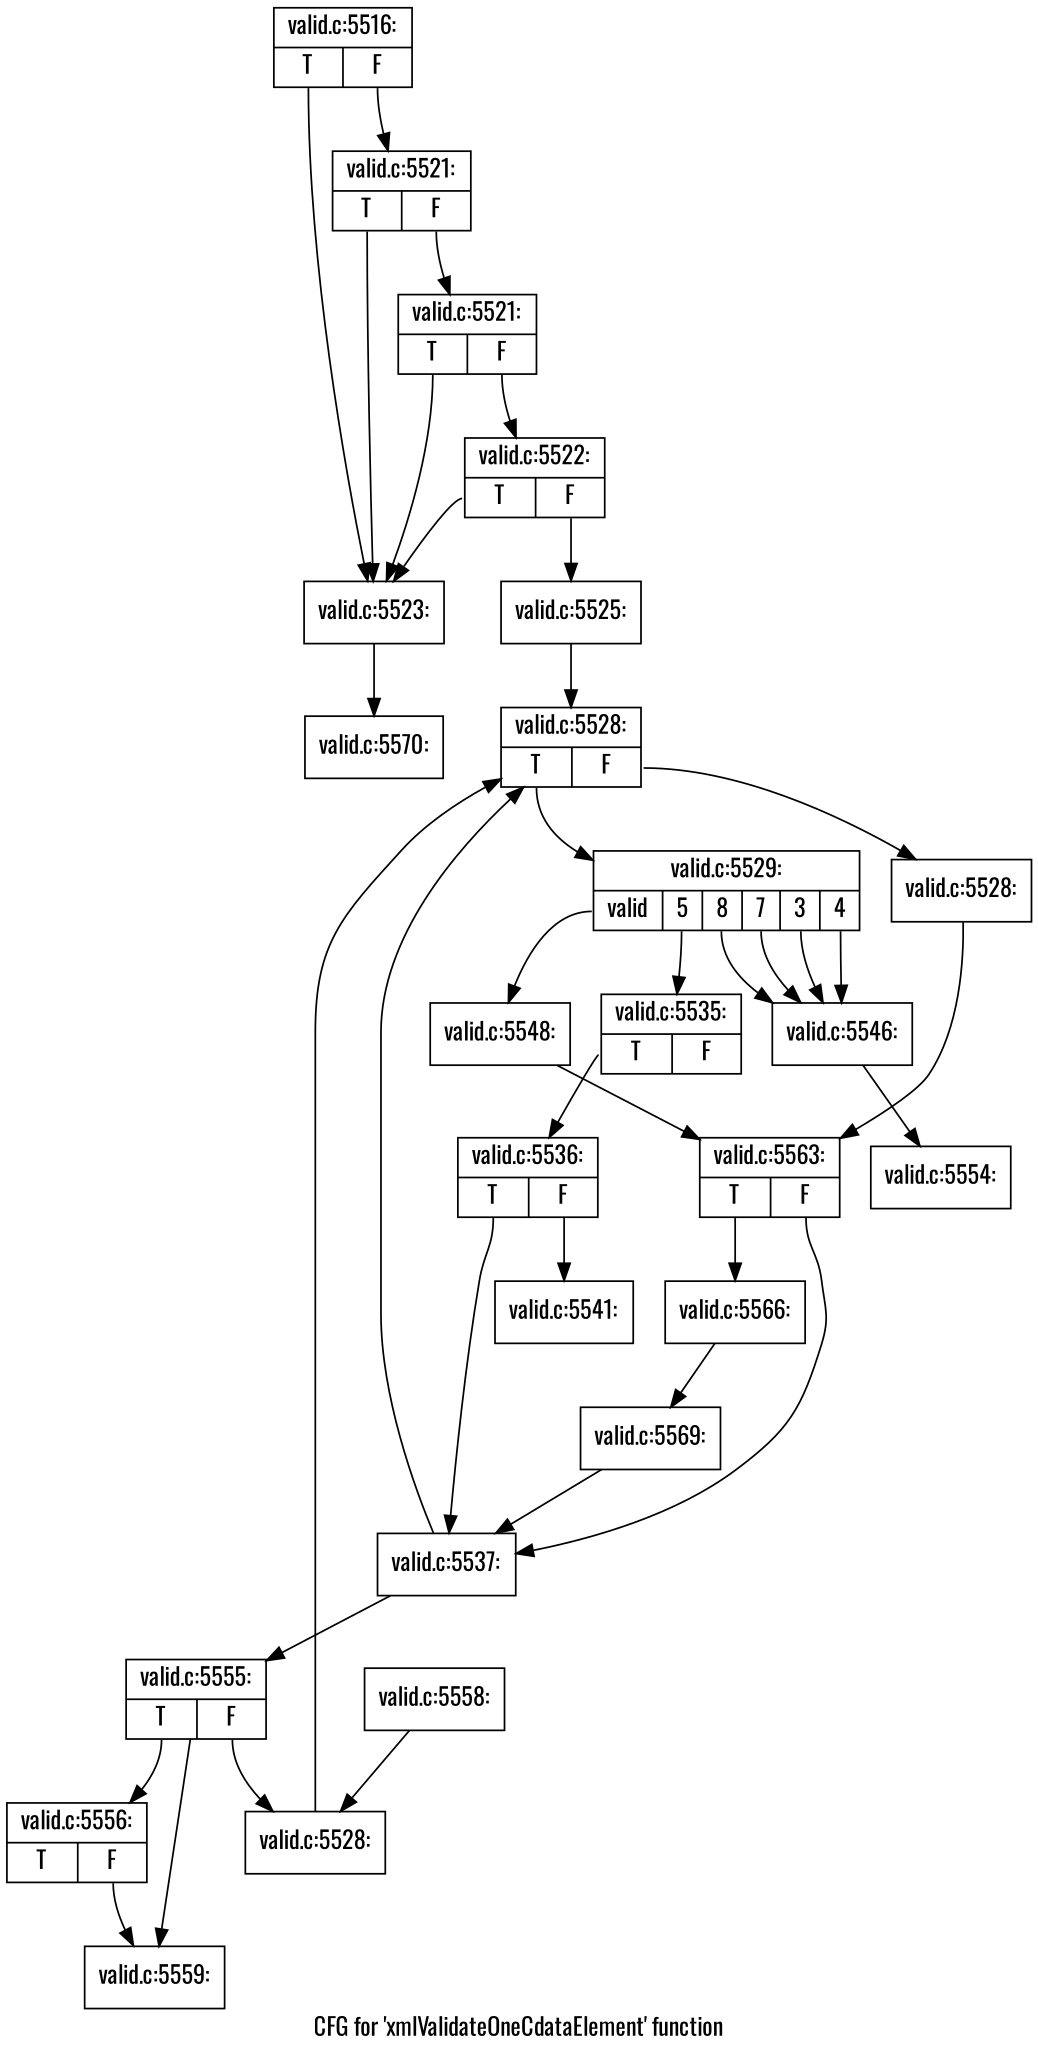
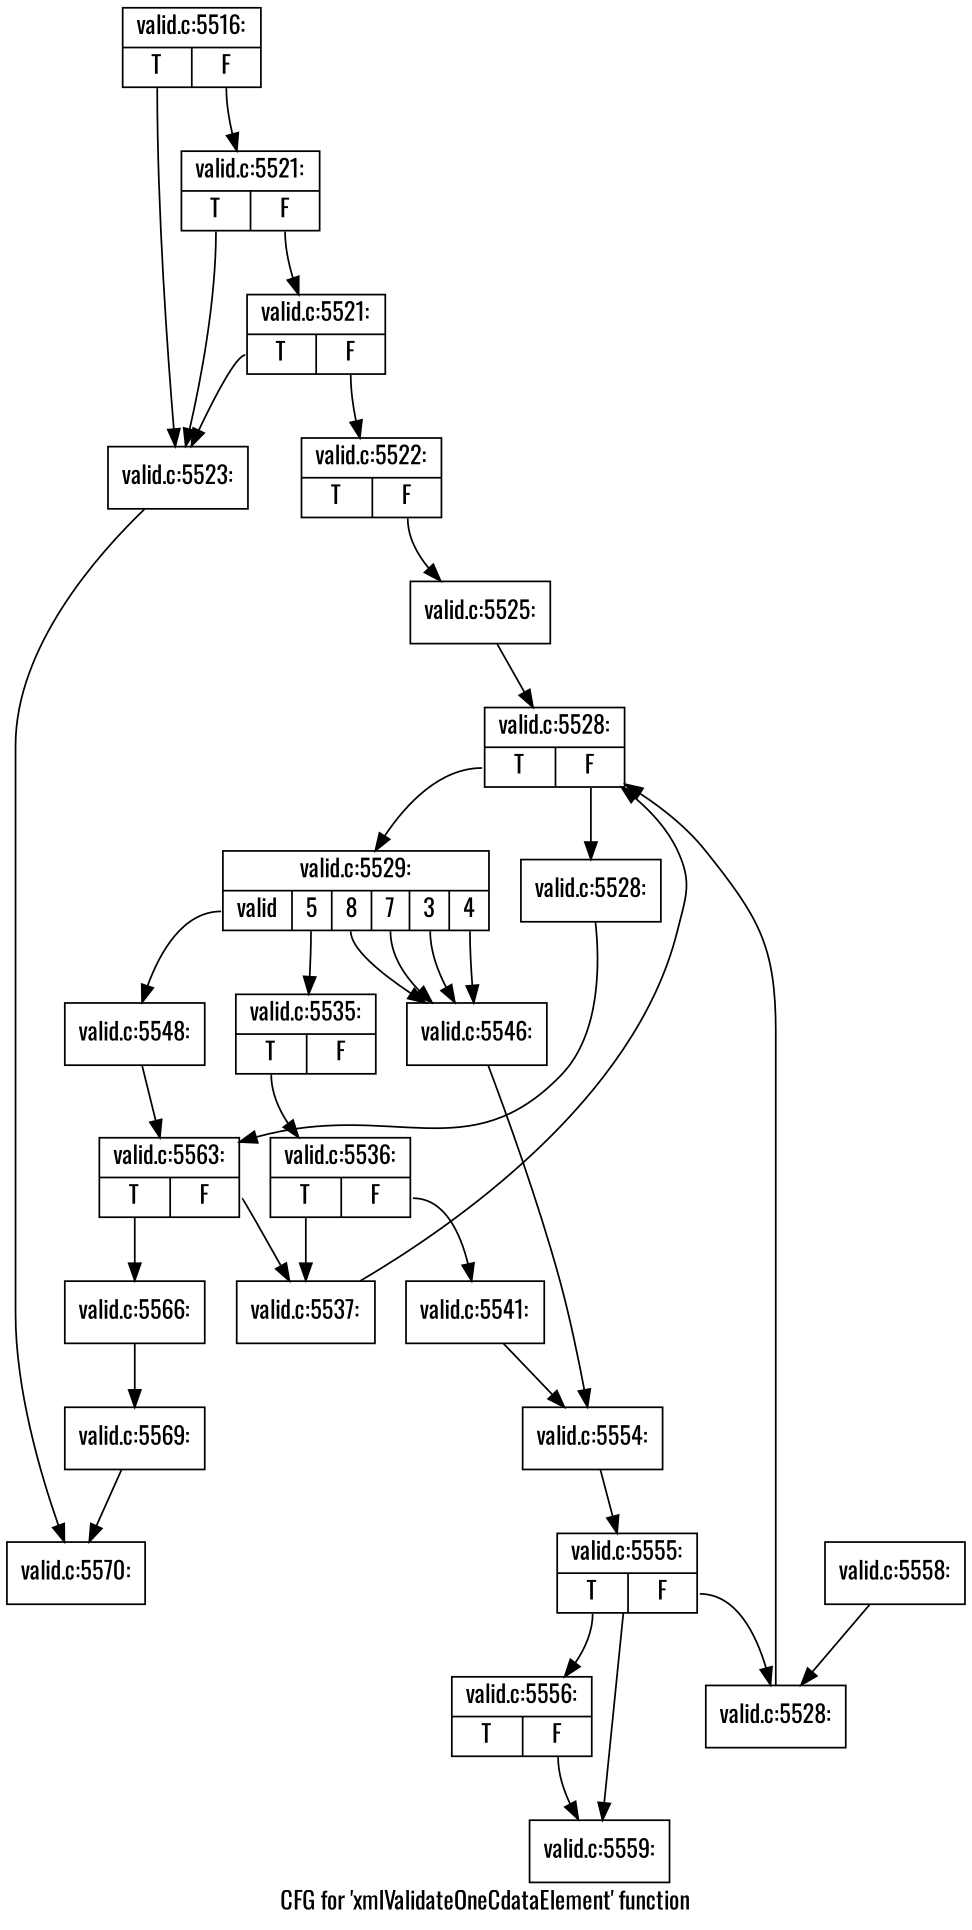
(430, 530) -> none
none -> (528, 1369)
(556, 1497) -> (109, 1498)
(336, 1624) -> (607, 1493)
